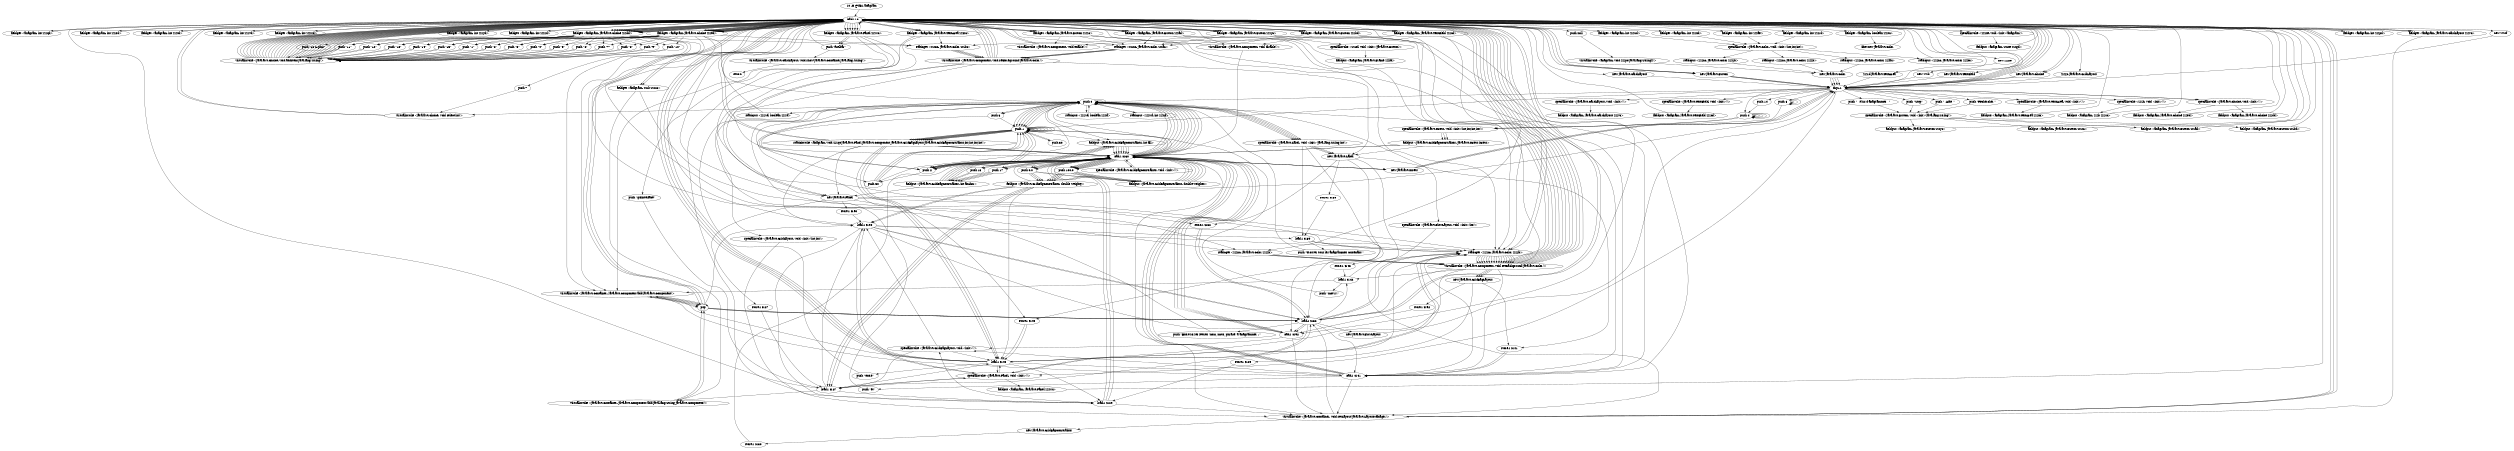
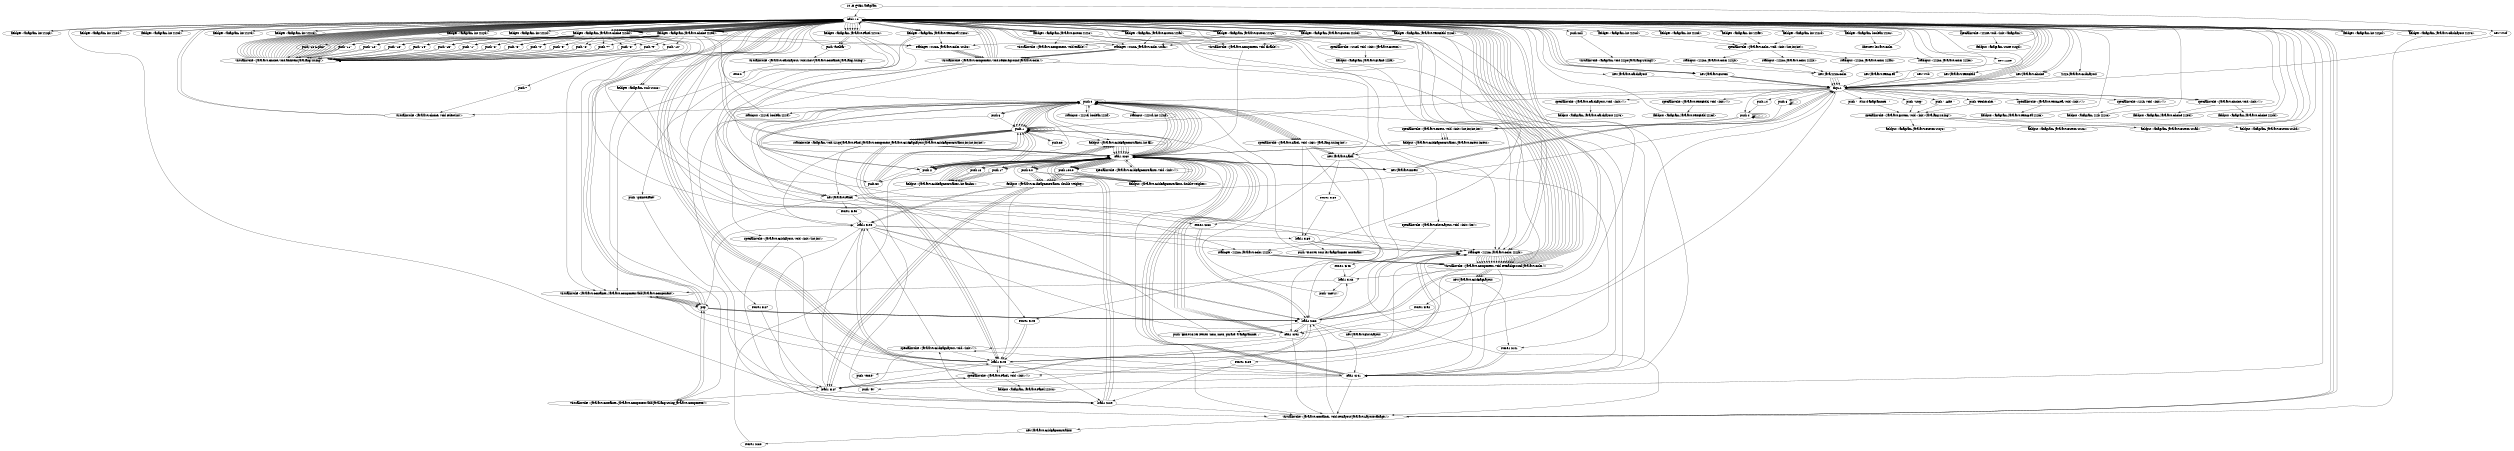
(1493, 23) -> none
(1677, 24) -> (1687, 10)
(1878, 47) -> (1878, 47)
(1832, 75) -> (1832, 75)
(1879, 75) -> (1879, 75)
